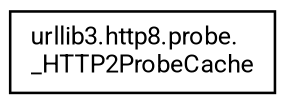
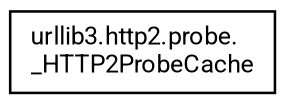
(143, 52) -> (143, 52)
